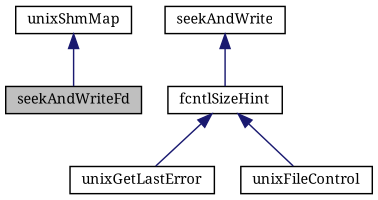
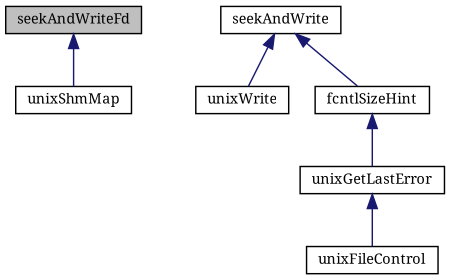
(74, 67) -> (74, 67)
none -> (242, 100)
(271, 145) -> (372, 228)
